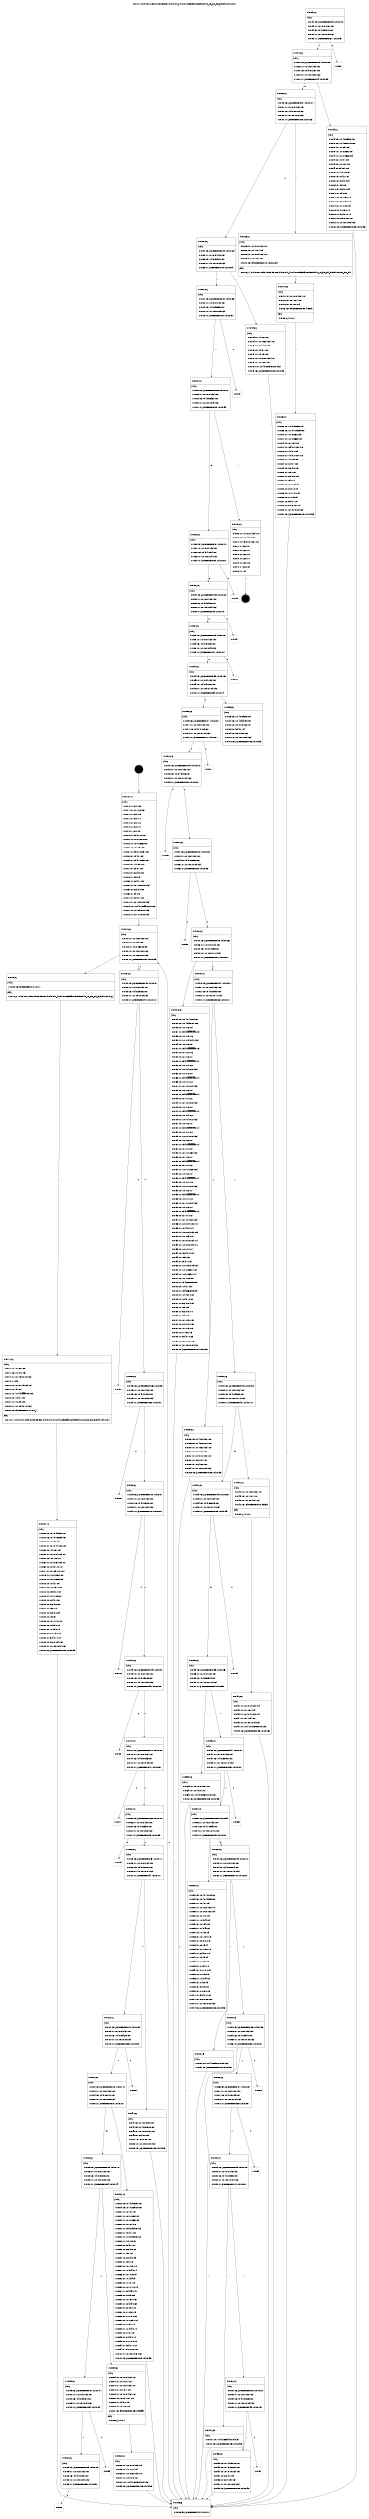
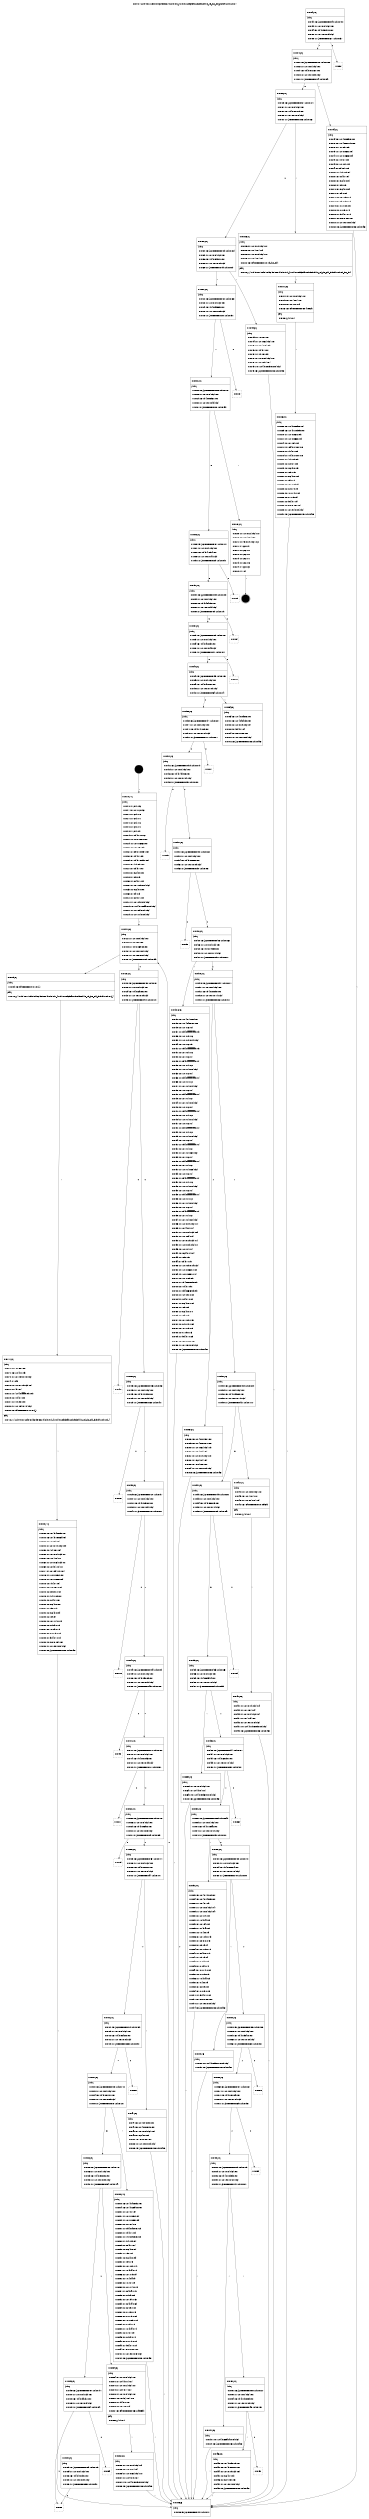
(207, 2262) -> (191, 2255)
(82, 2432) -> (56, 2458)
